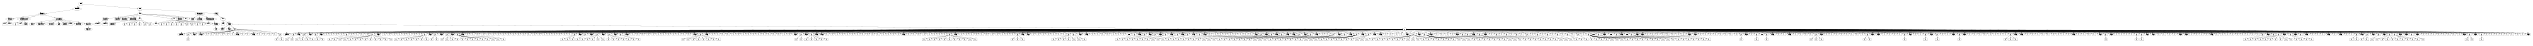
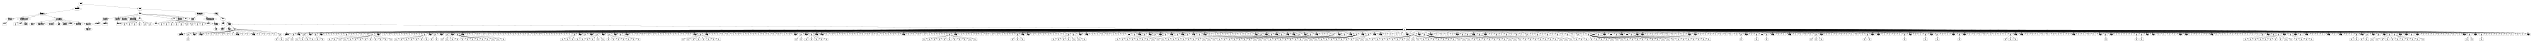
(200, 19) -> none
(10, 24) -> none
(112, 24) -> none
none -> (119, 24)
